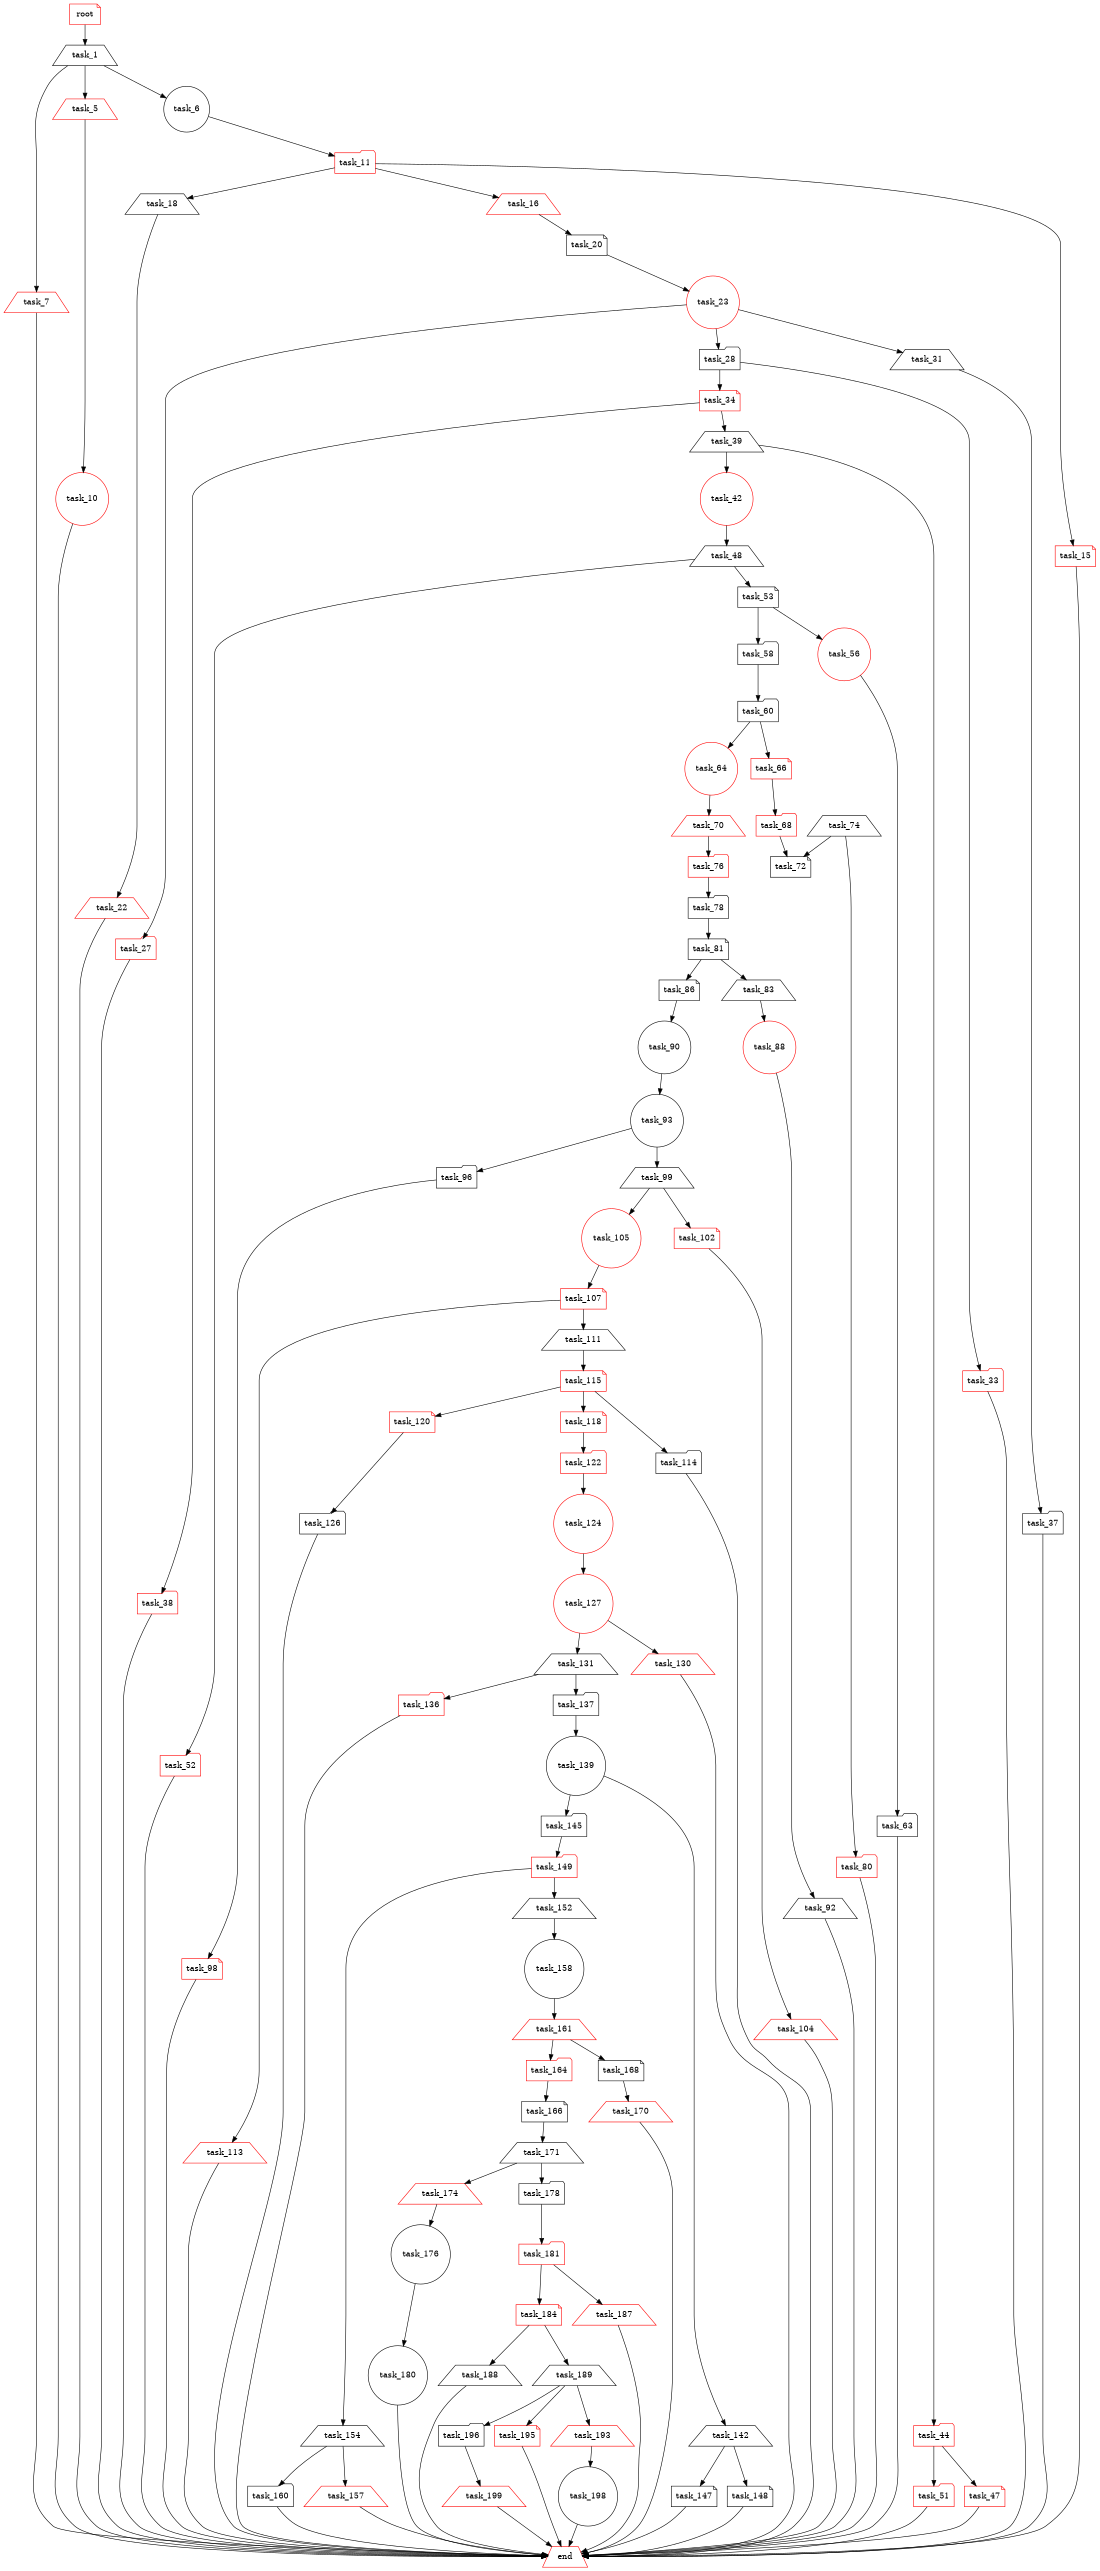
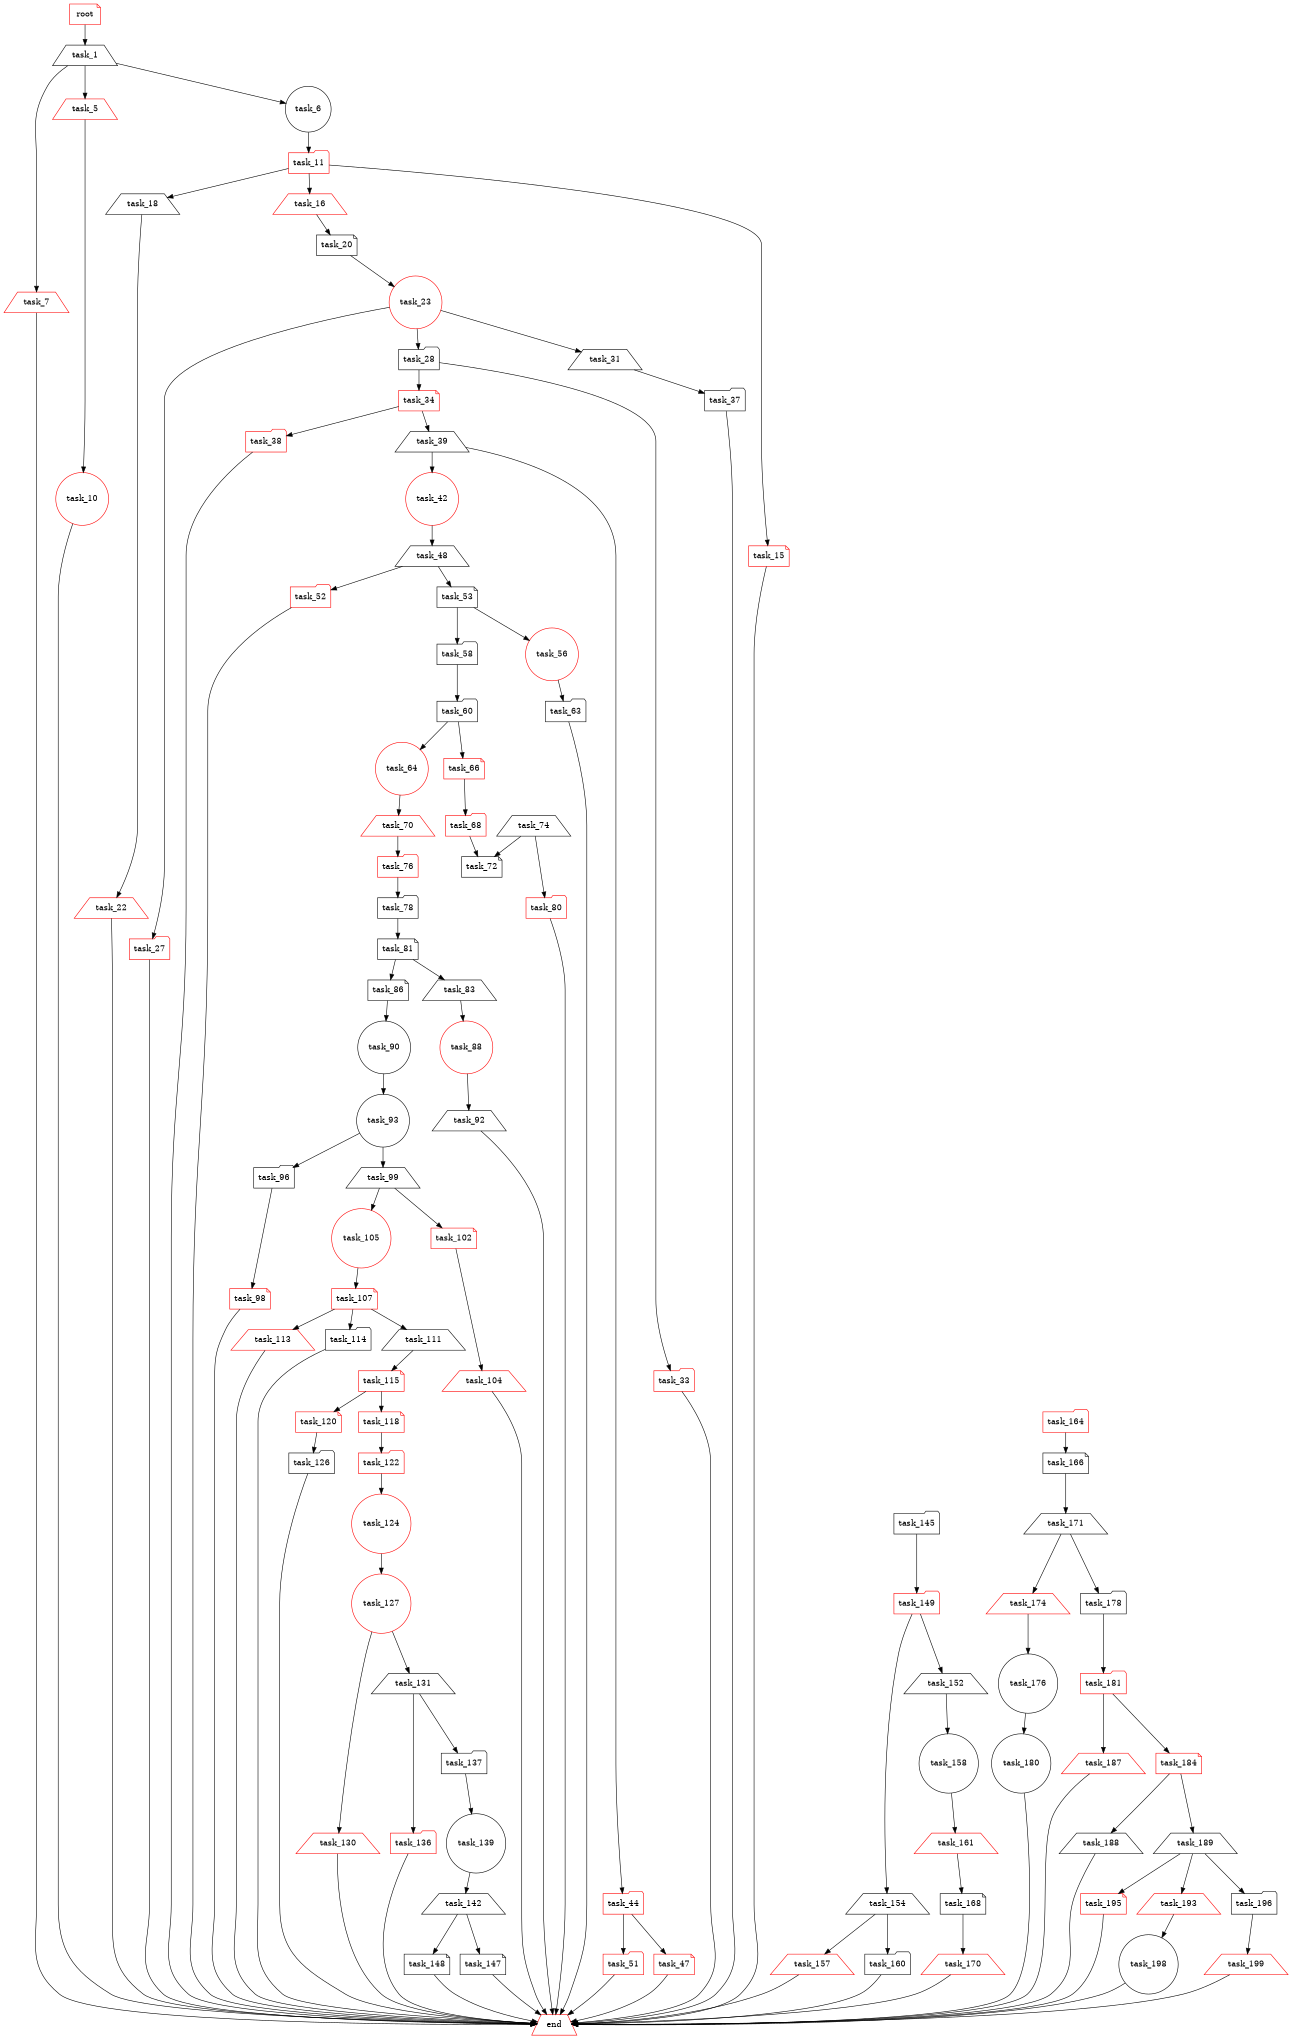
(629, 1420) -> (352, 1317)
(569, 1803) -> none
(552, 2047) -> none
